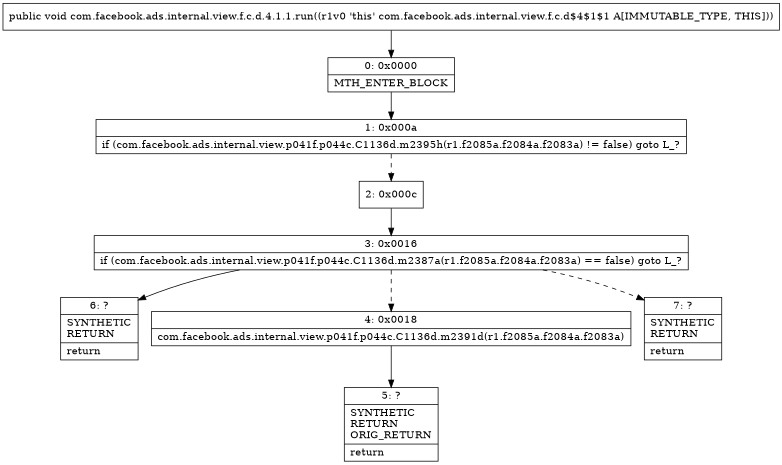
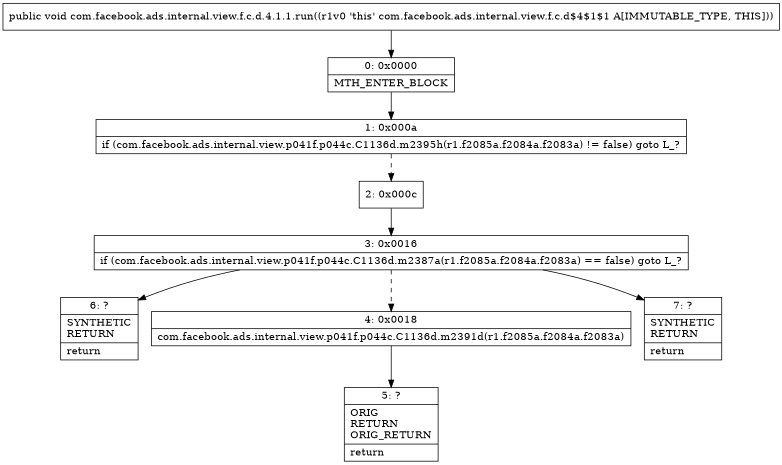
(591, 281) -> (591, 281)
(383, 413) -> (365, 413)
